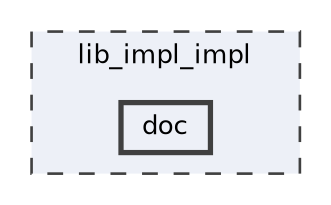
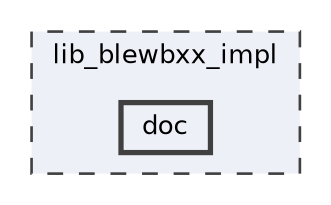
(166, 57) -> (166, 57)
